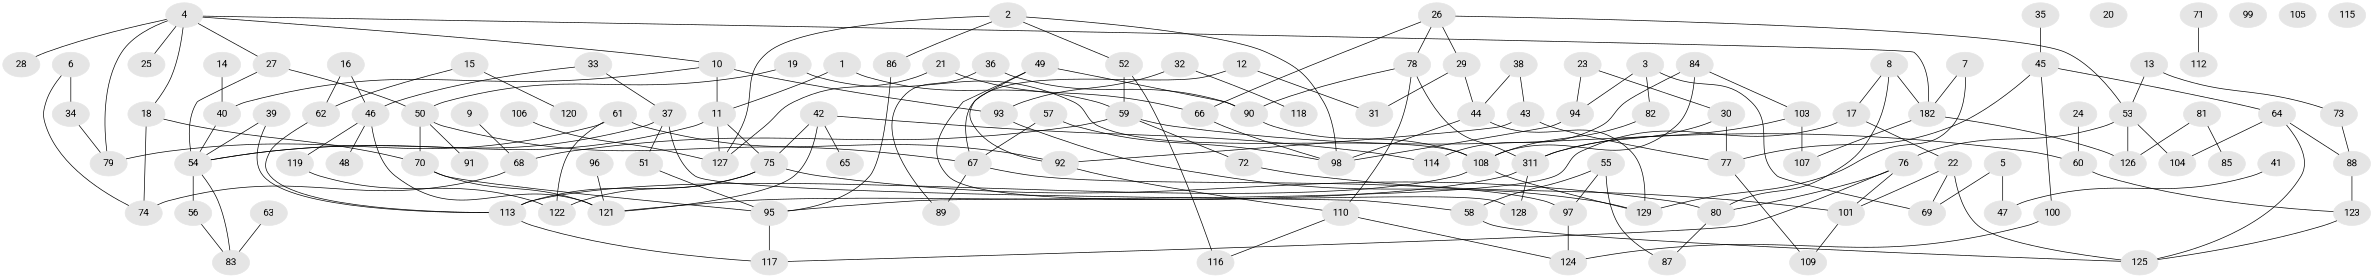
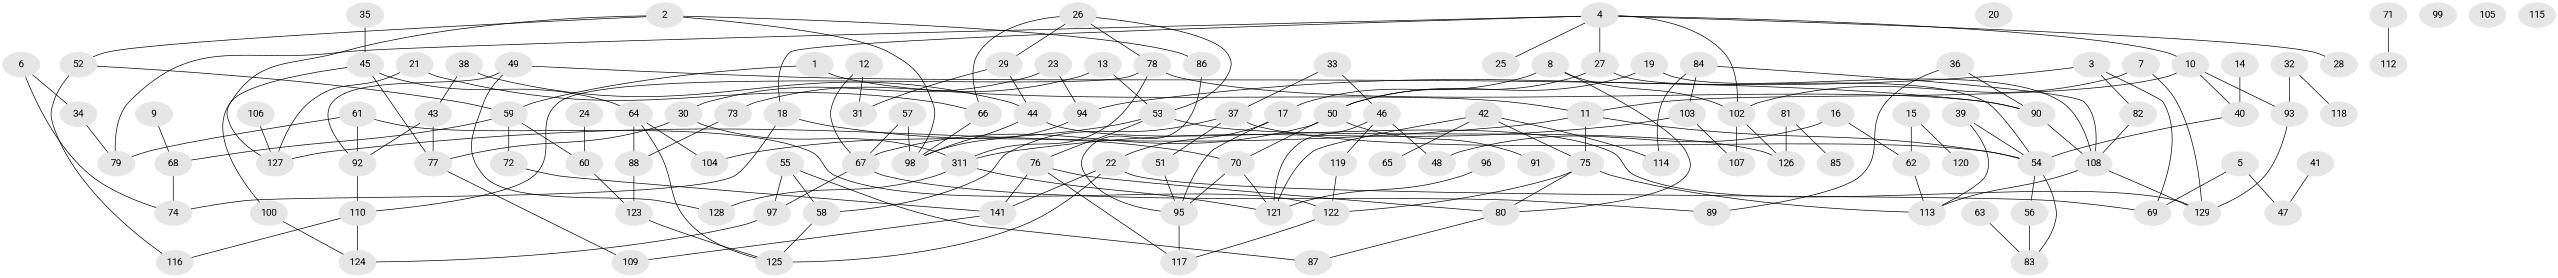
(358, 89) -> (1730, 140)
(1927, 114) -> (1737, 114)
(1846, 213) -> (998, 213)
(635, 248) -> (1256, 239)
